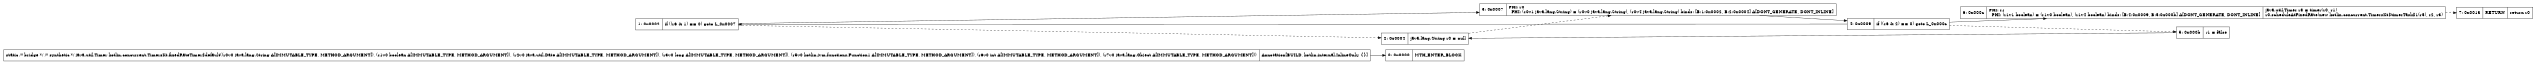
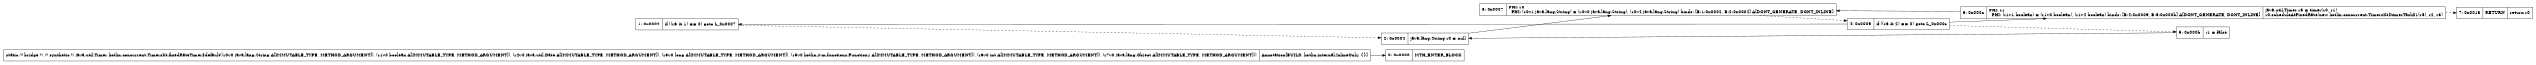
(1107, 18) -> (1900, 11)
(1802, 18) -> (1802, 18)
(1524, 26) -> (1524, 26)
